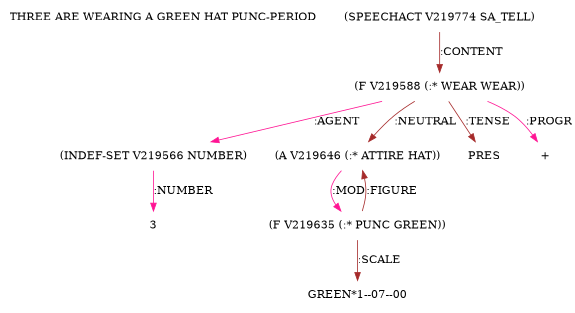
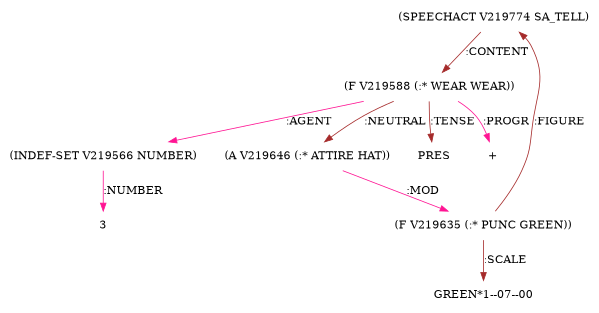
(163, 18) -> none
(366, 195) -> (532, 127)
